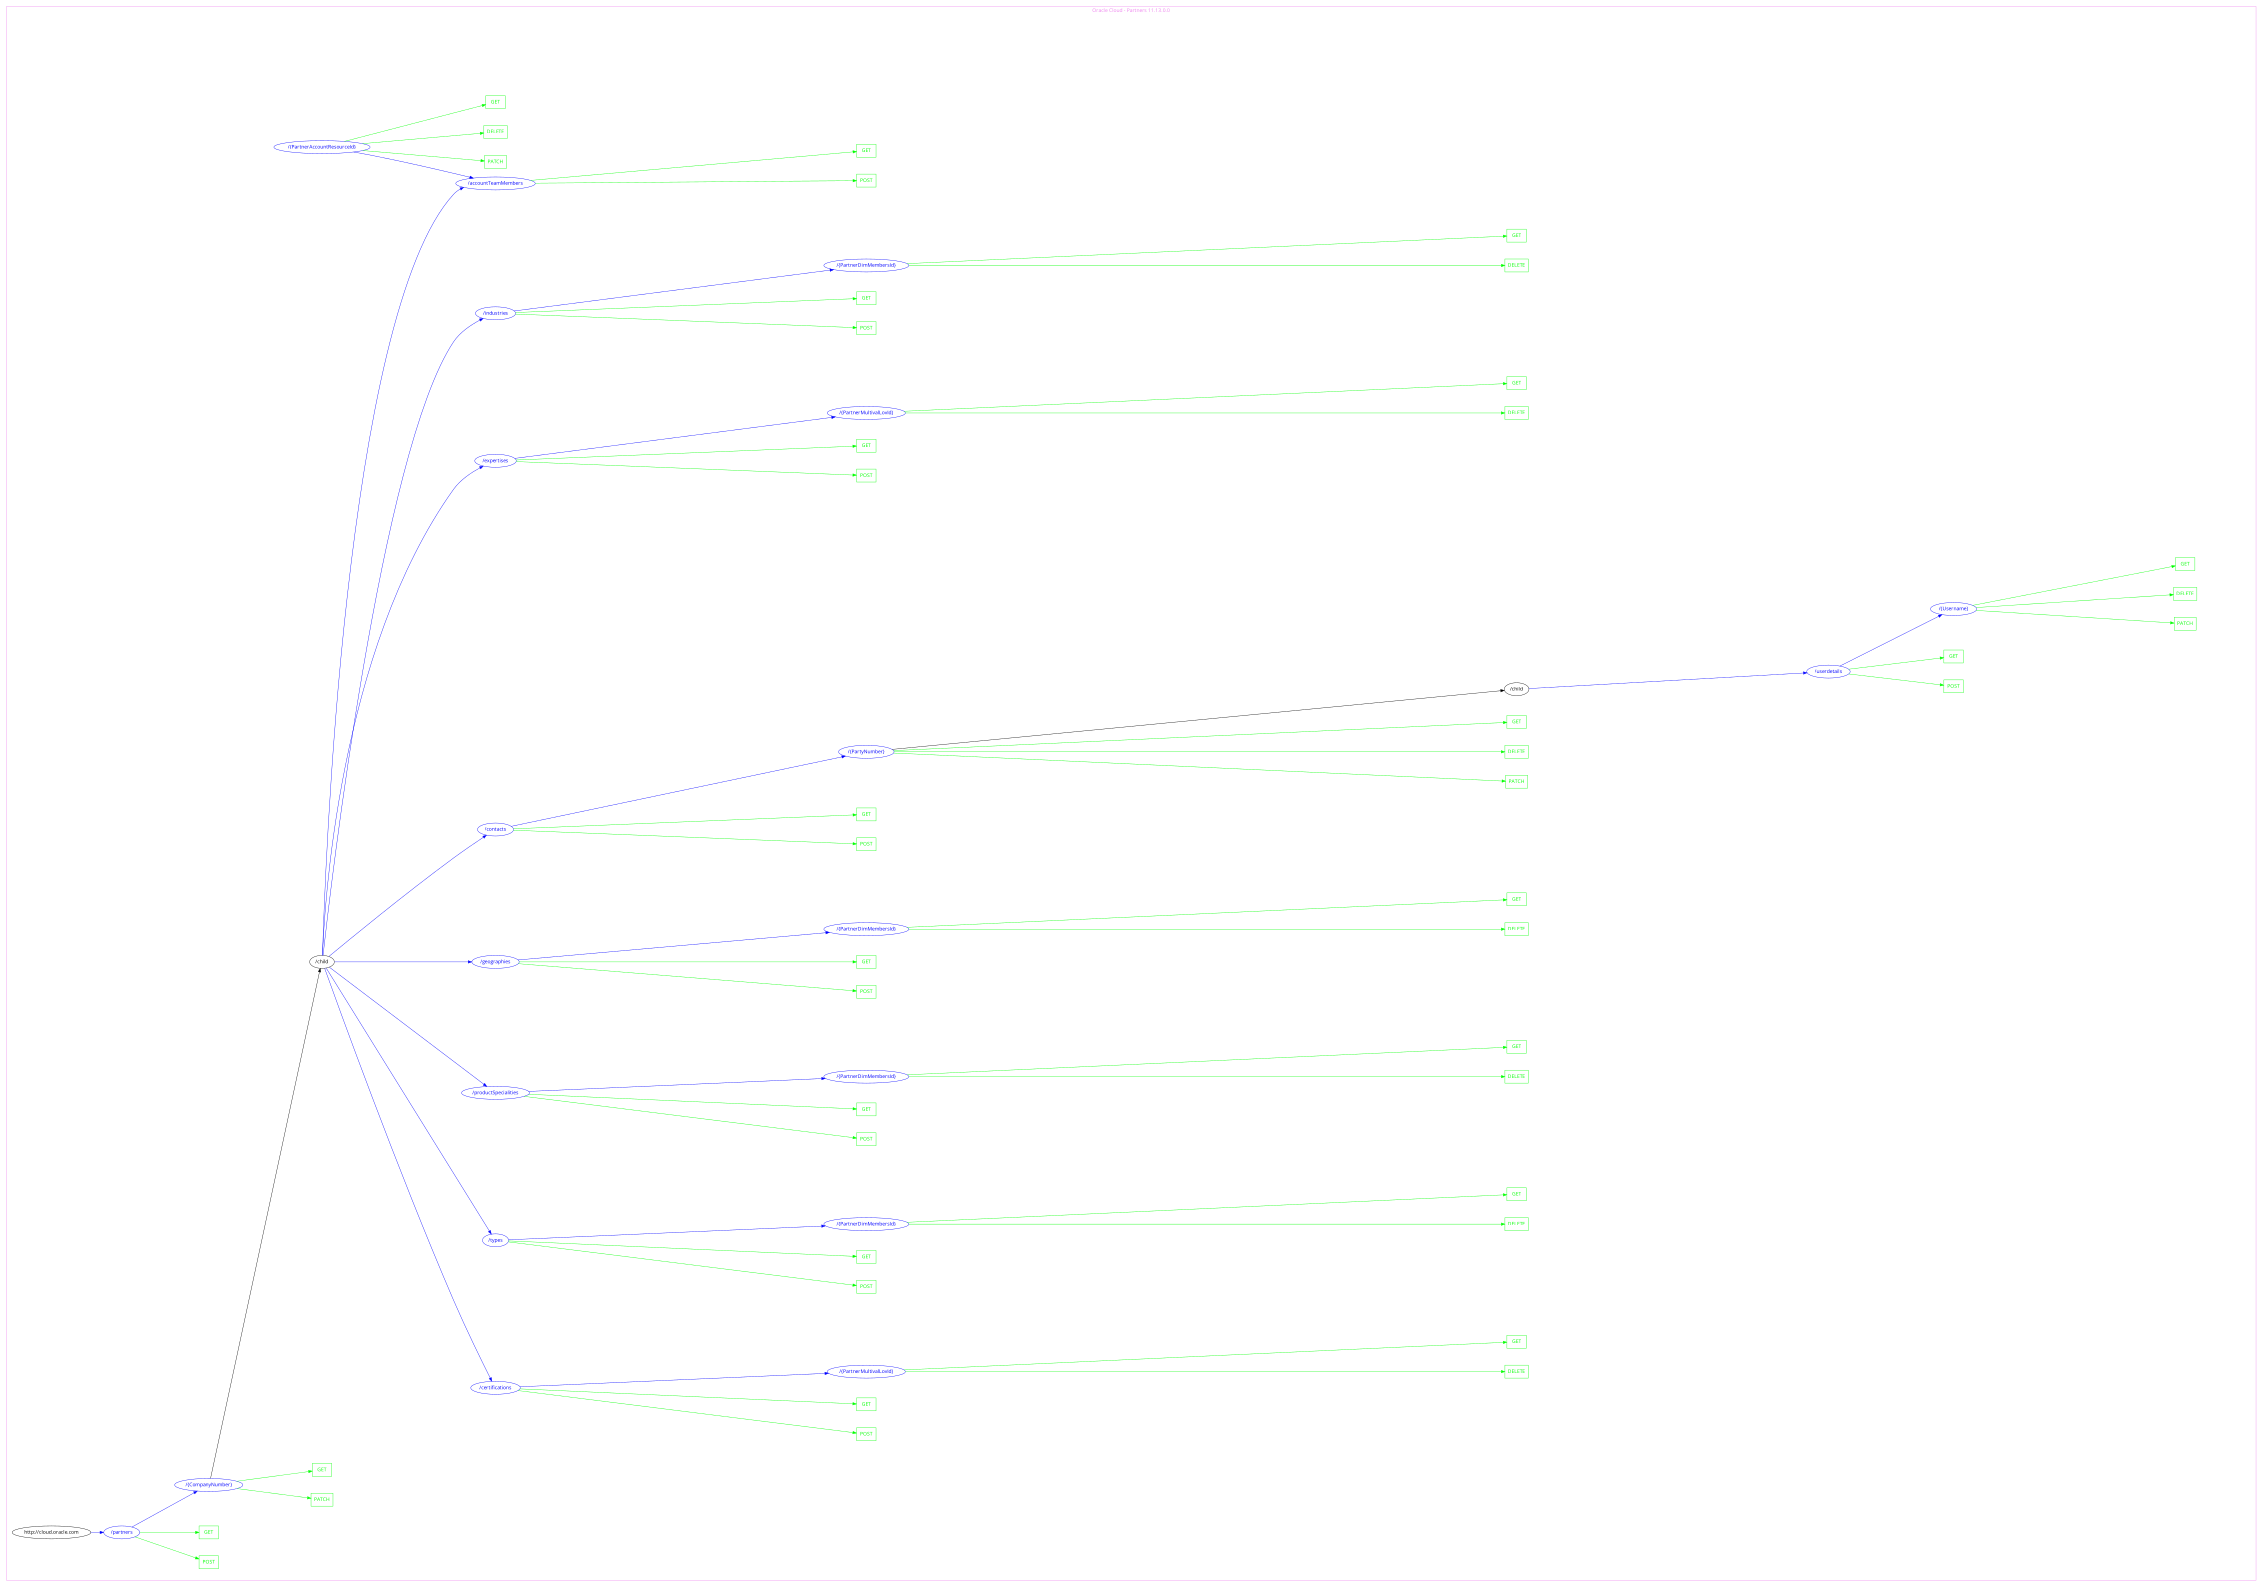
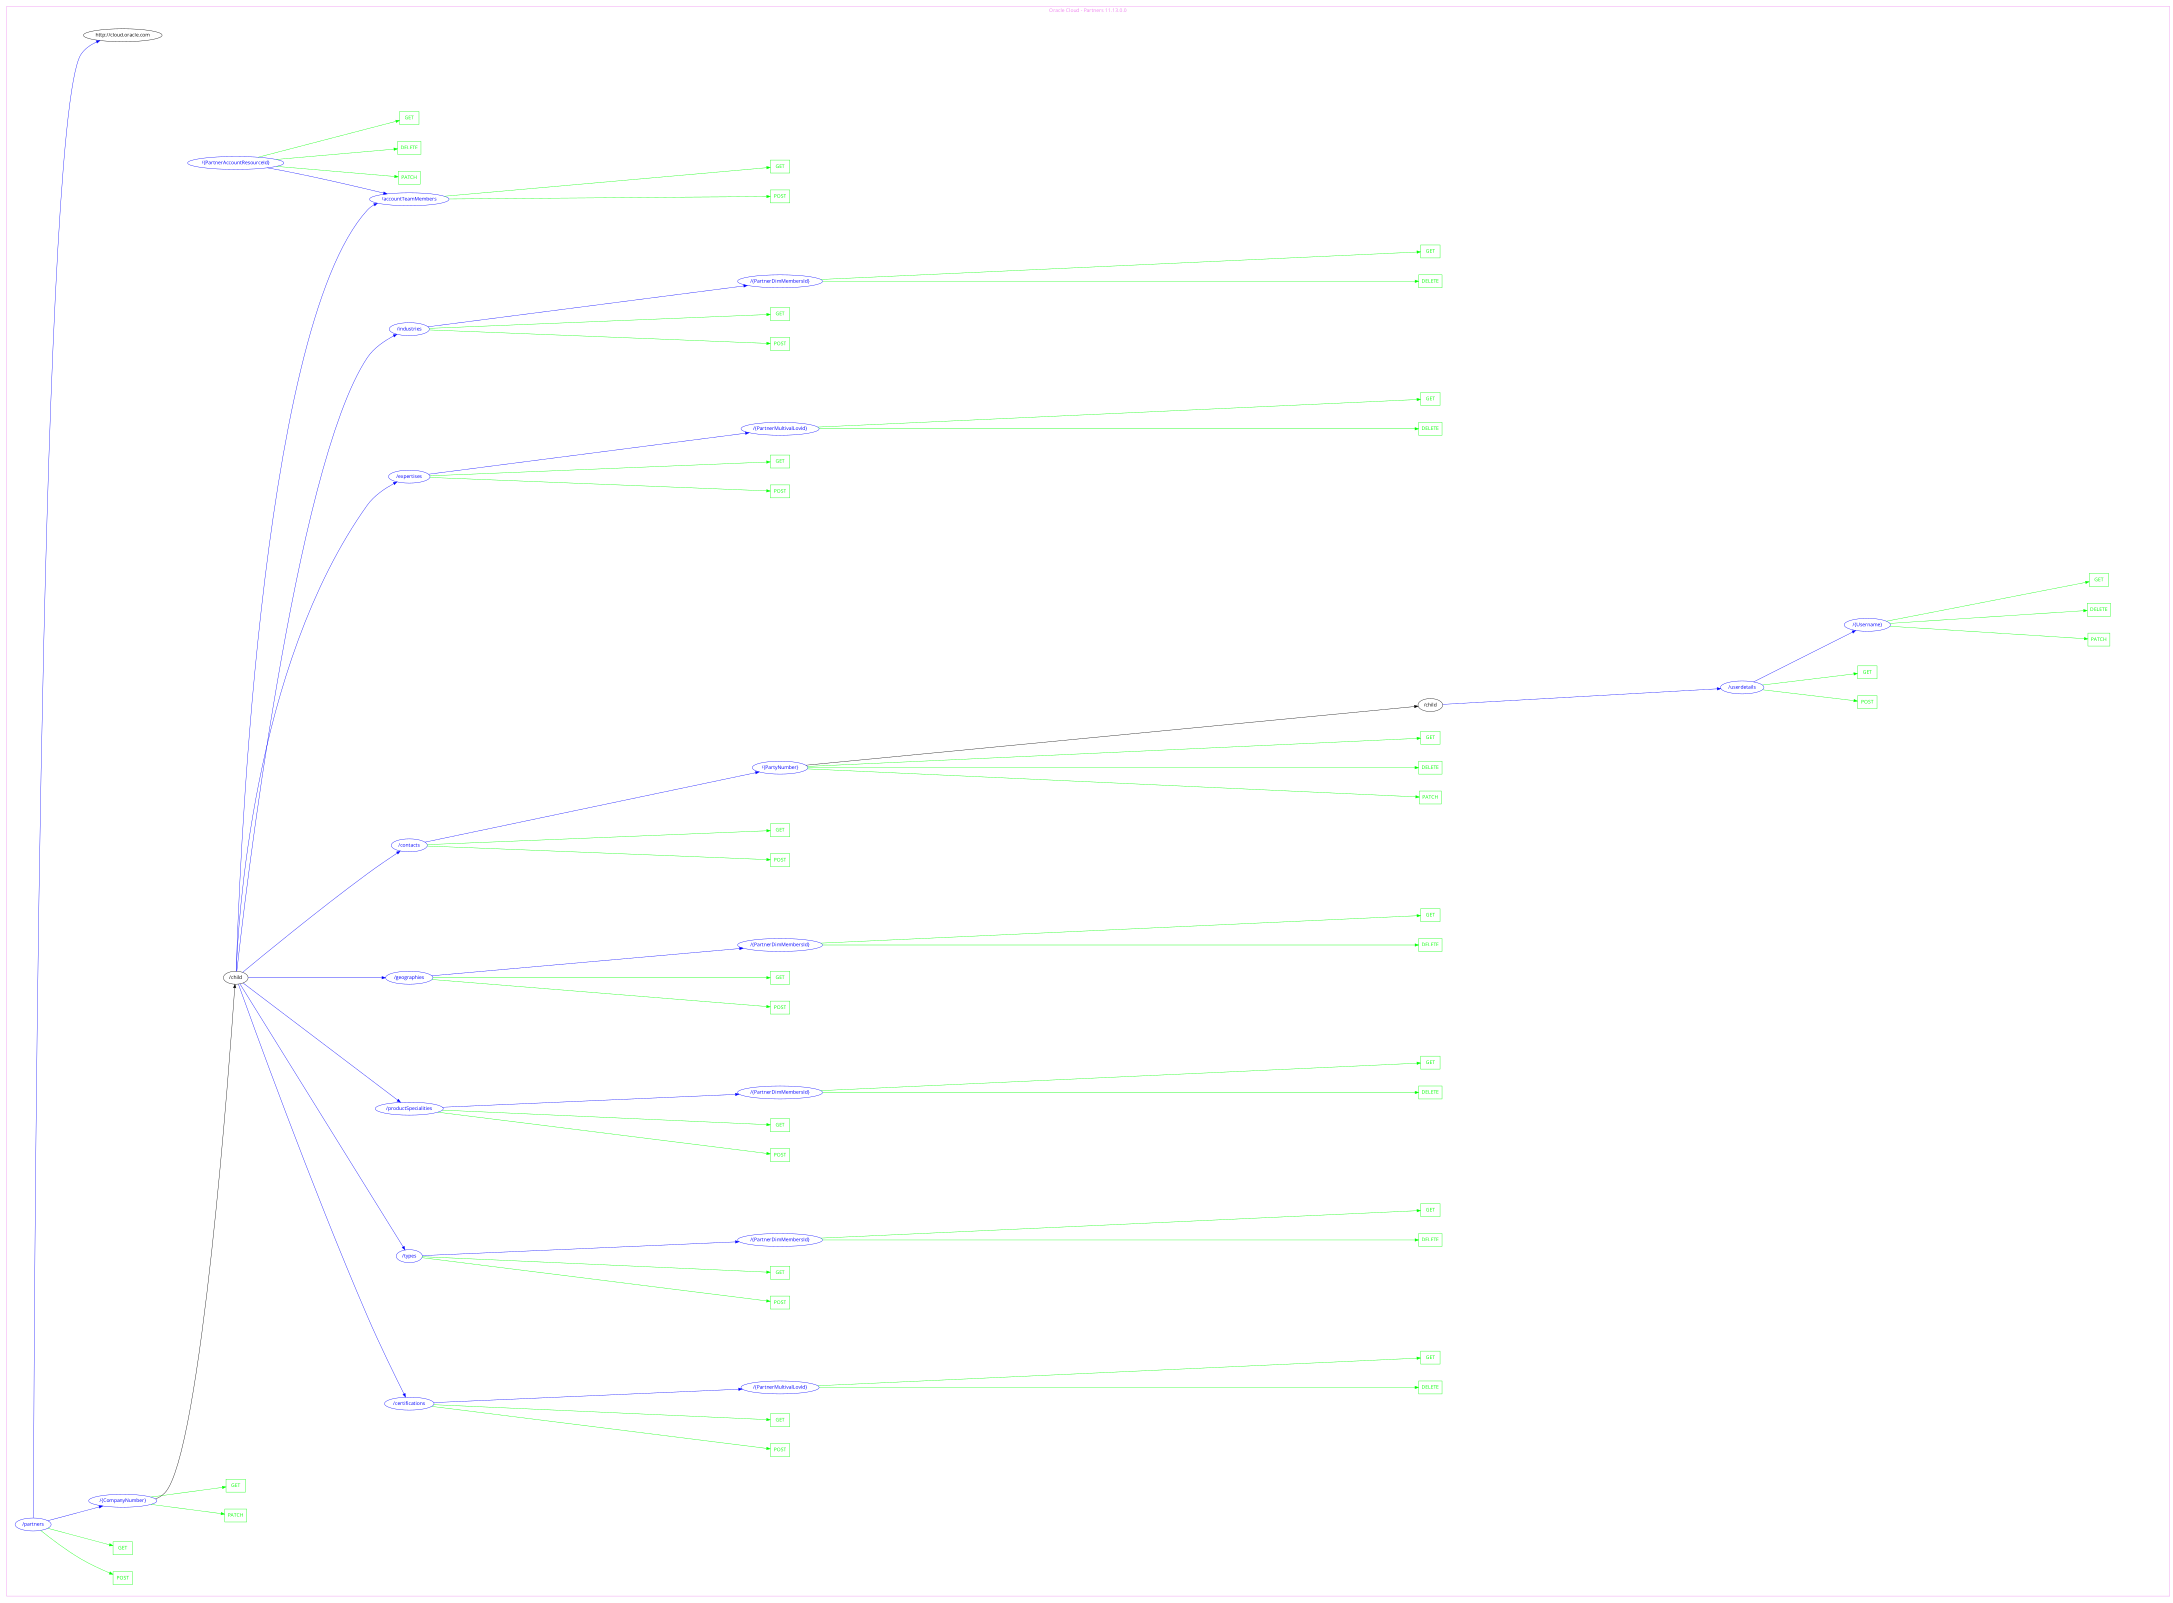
(95, 1532) -> (41, 775)
